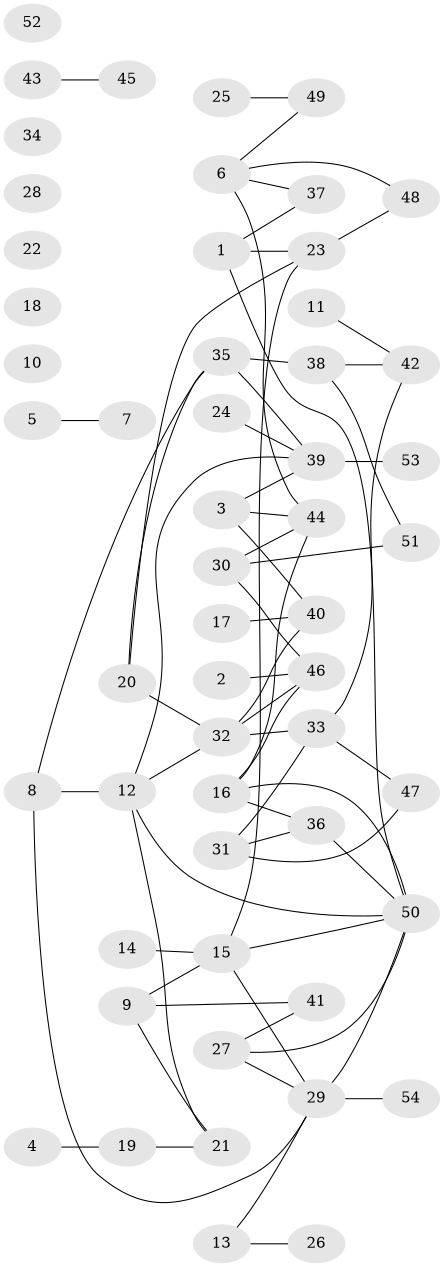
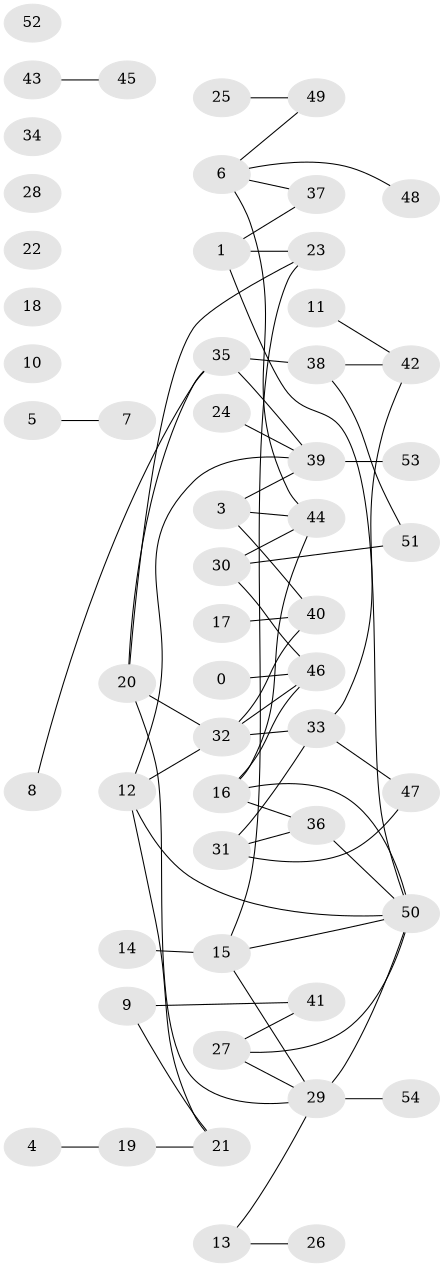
(364, 225) -> none
(222, 680) -> (222, 680)
(80, 792) -> none
(174, 980) -> none
(69, 1119) -> (162, 917)
